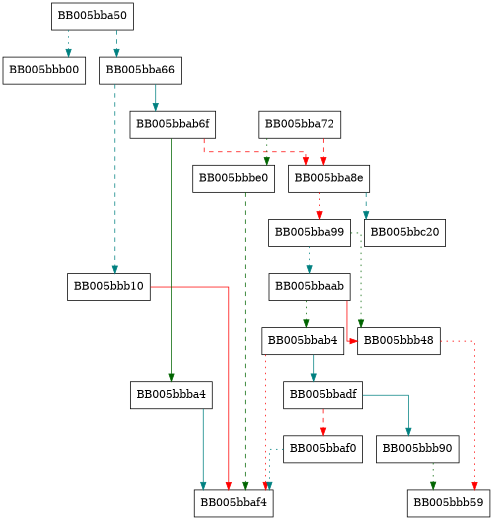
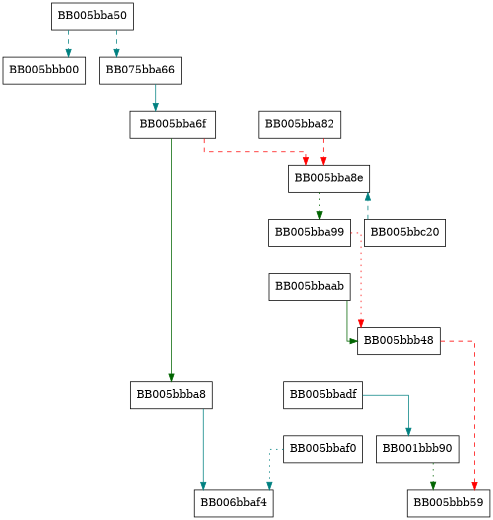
(69, 40) -> (69, 40)
(141, 71) -> (141, 71)
(173, 125) -> (173, 125)
(300, 125) -> (300, 125)
(234, 179) -> none
(320, 202) -> (320, 202)
(366, 202) -> (368, 210)
(310, 256) -> none
(361, 271) -> (361, 271)
(109, 287) -> none
(347, 322) -> (347, 322)
(303, 341) -> none
(171, 395) -> (171, 395)
(475, 395) -> (475, 395)
(323, 418) -> none
(418, 449) -> (418, 449)
(234, 503) -> (234, 503)
